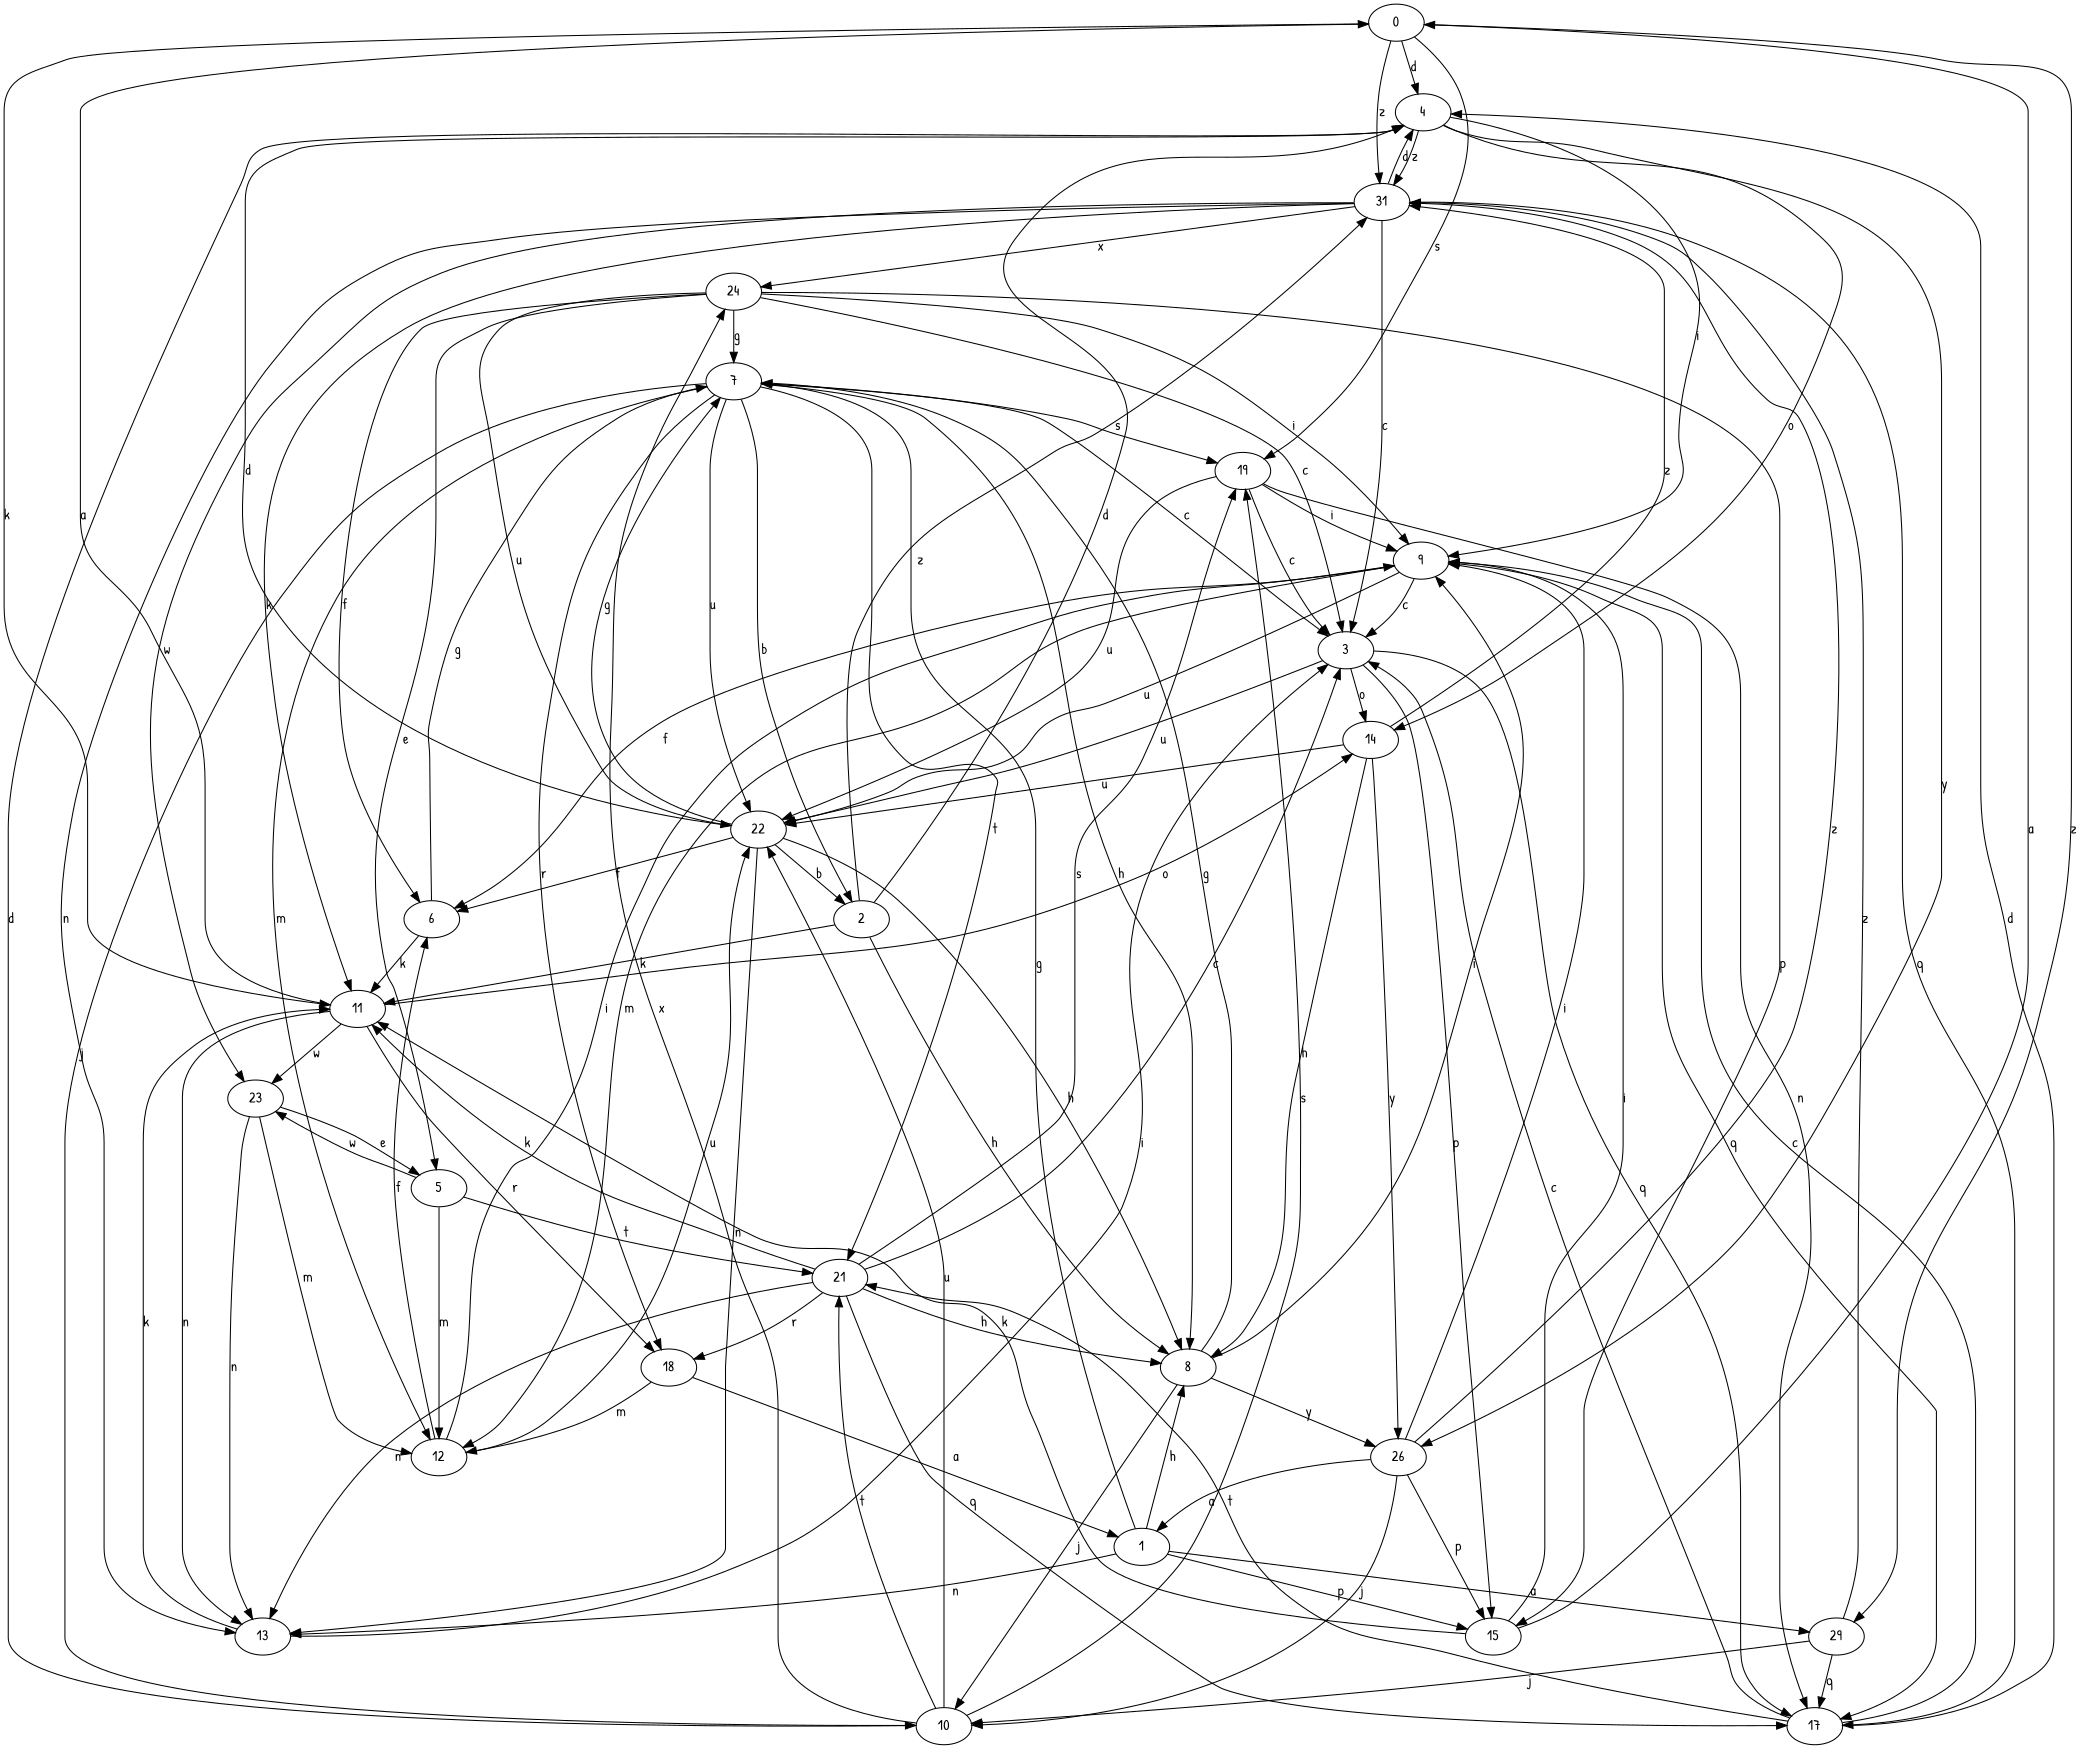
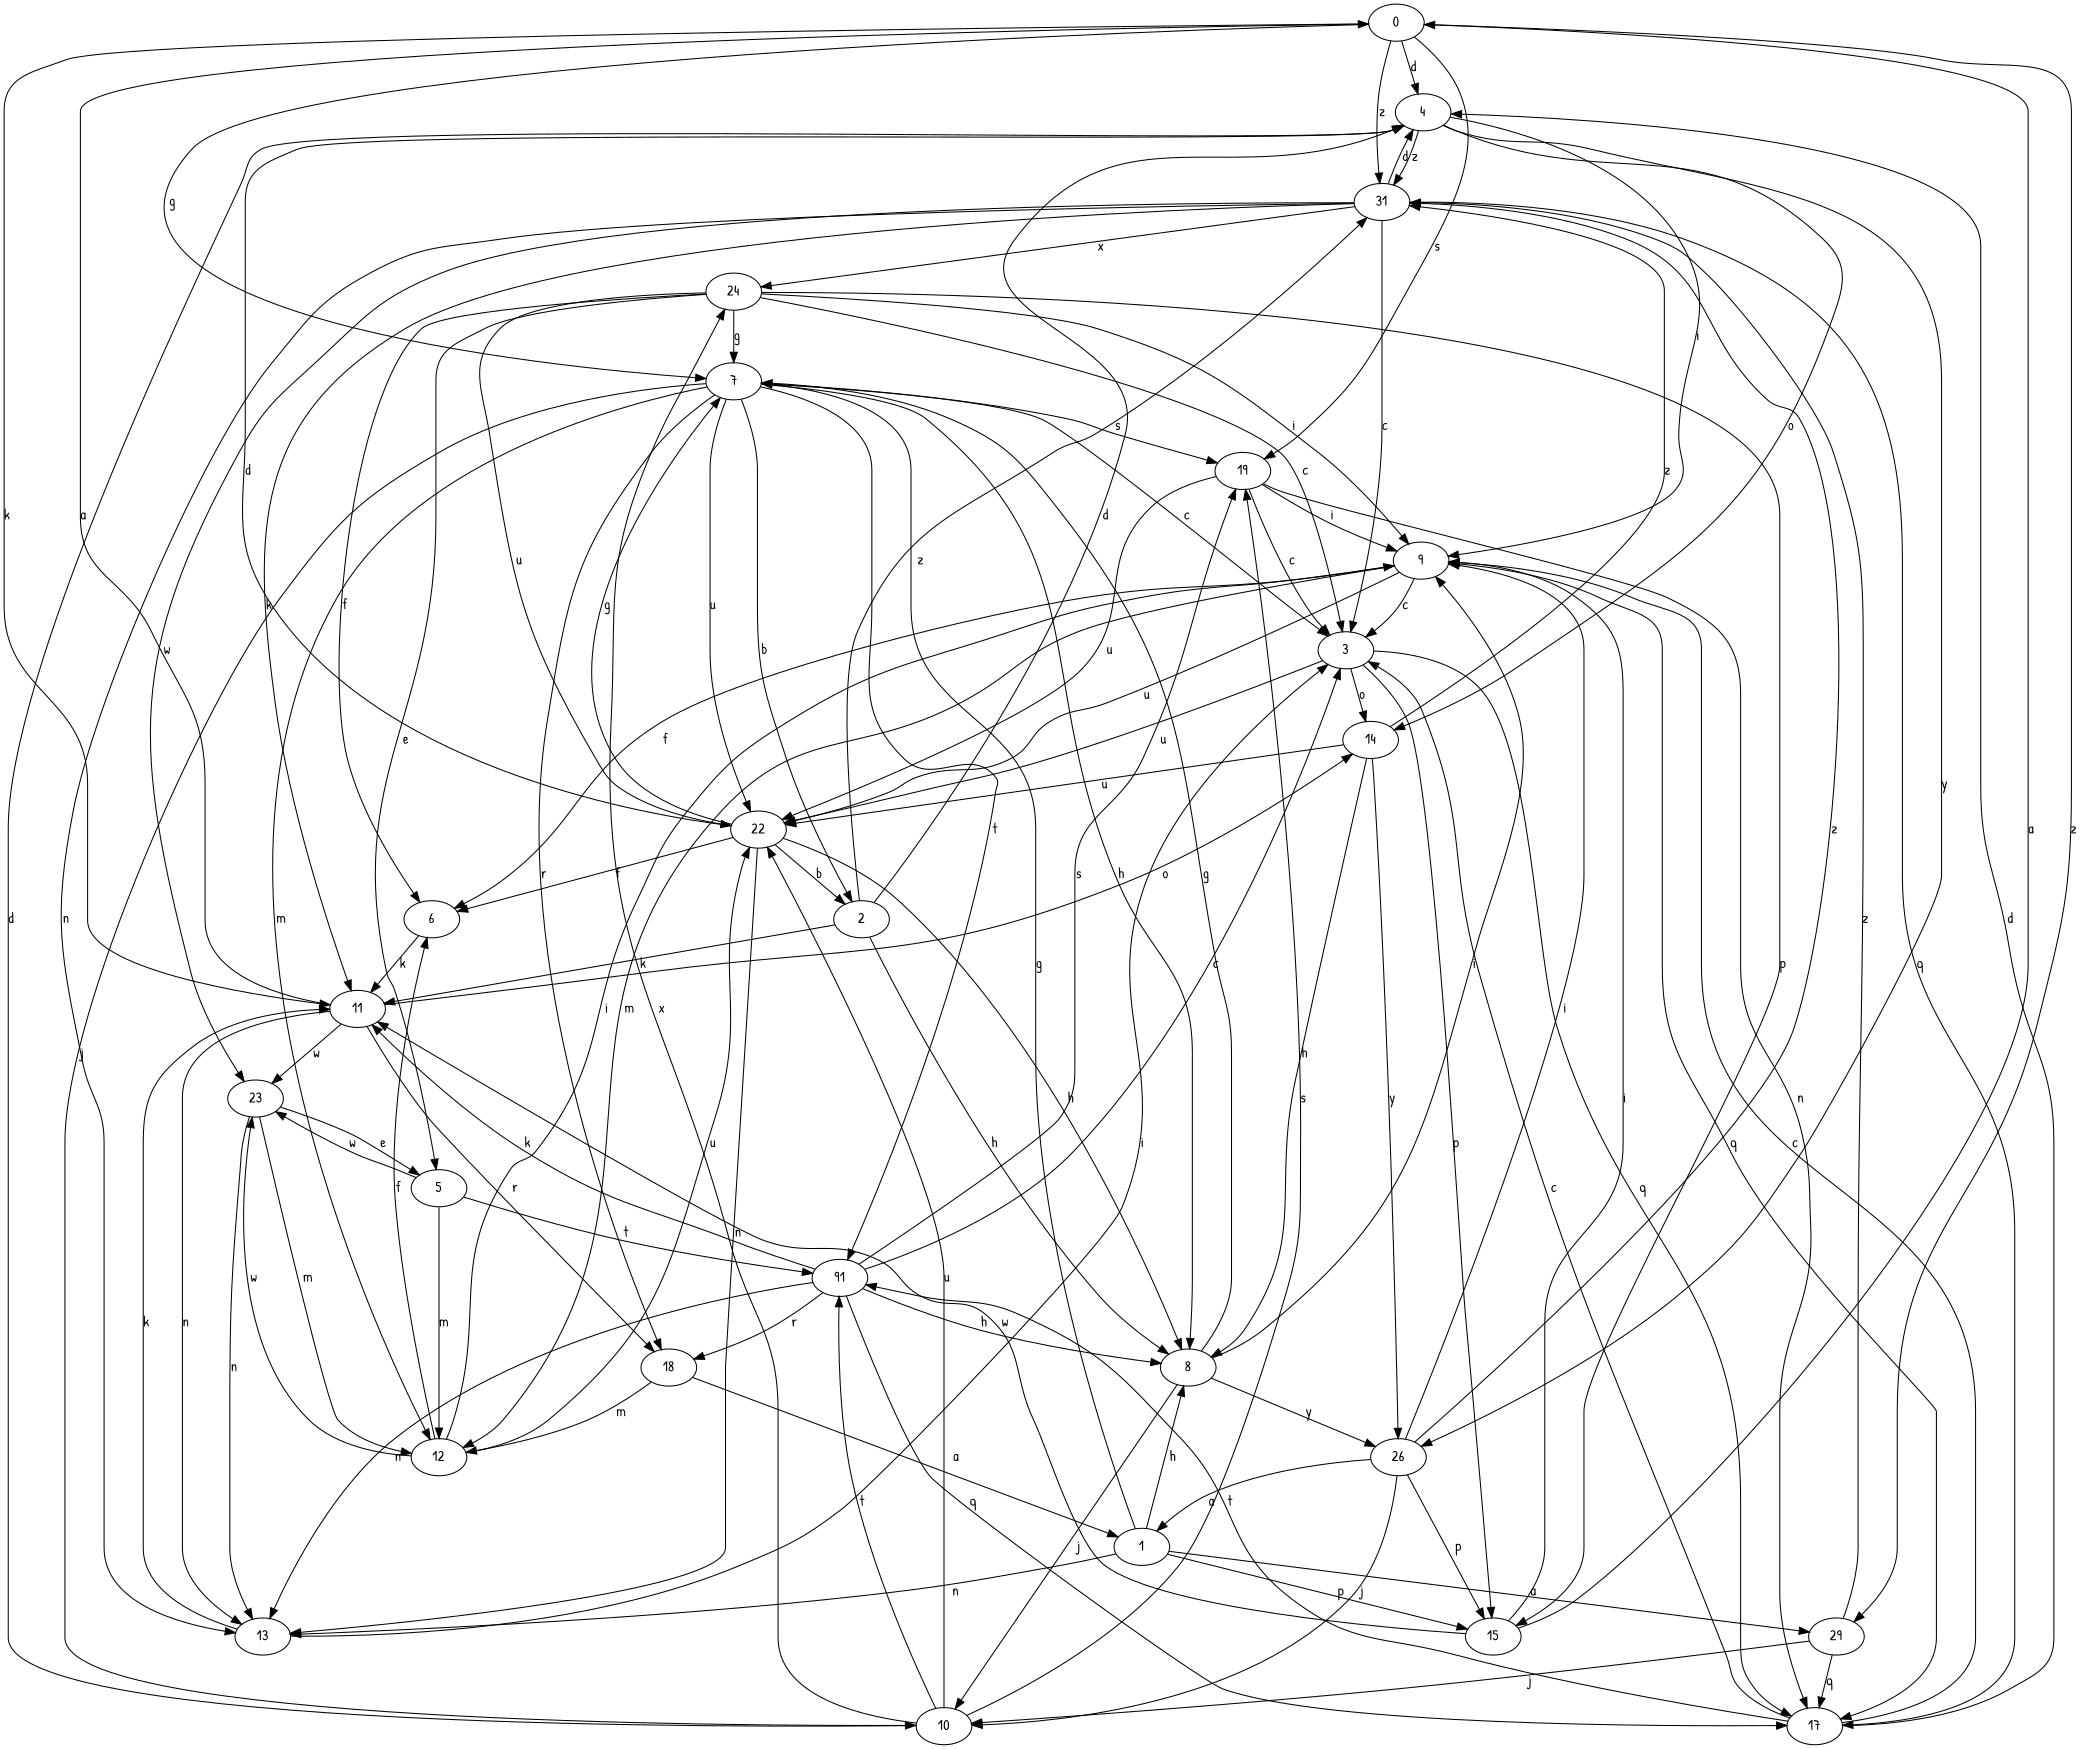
(473, 593) -> (453, 84)
(840, 1278) -> (840, 1278)
(1005, 1323) -> (1005, 1323)
none -> (260, 1335)
